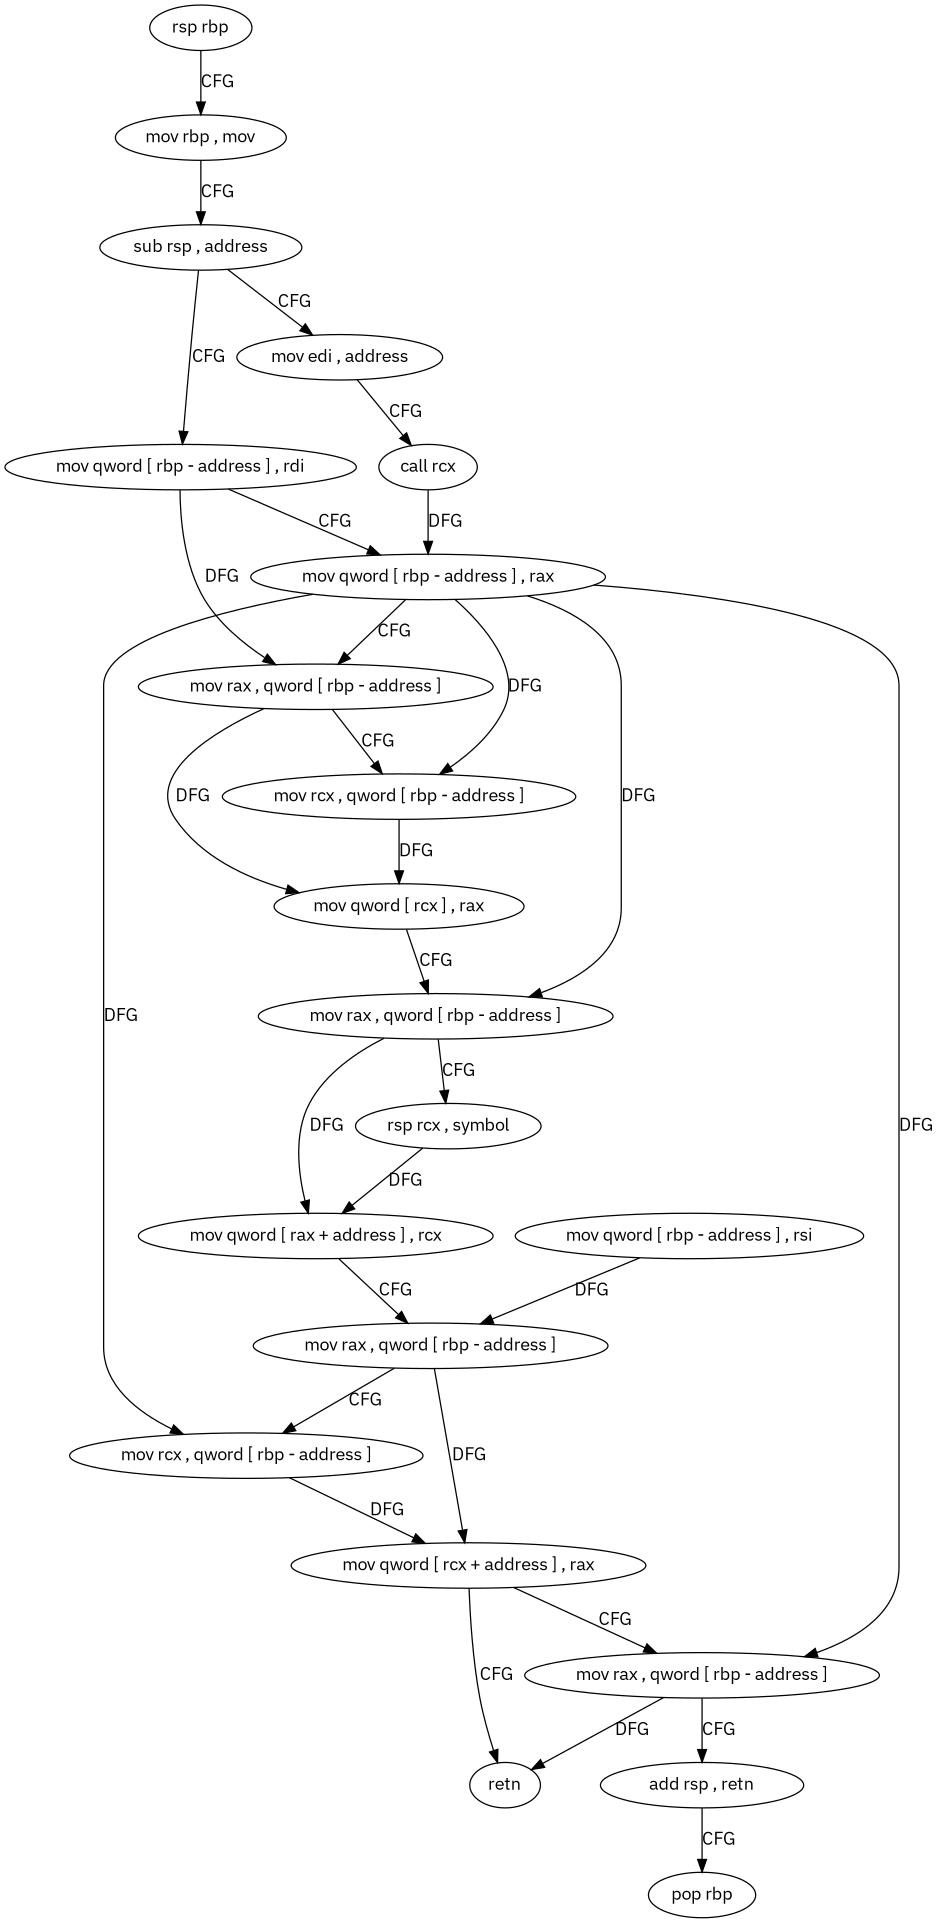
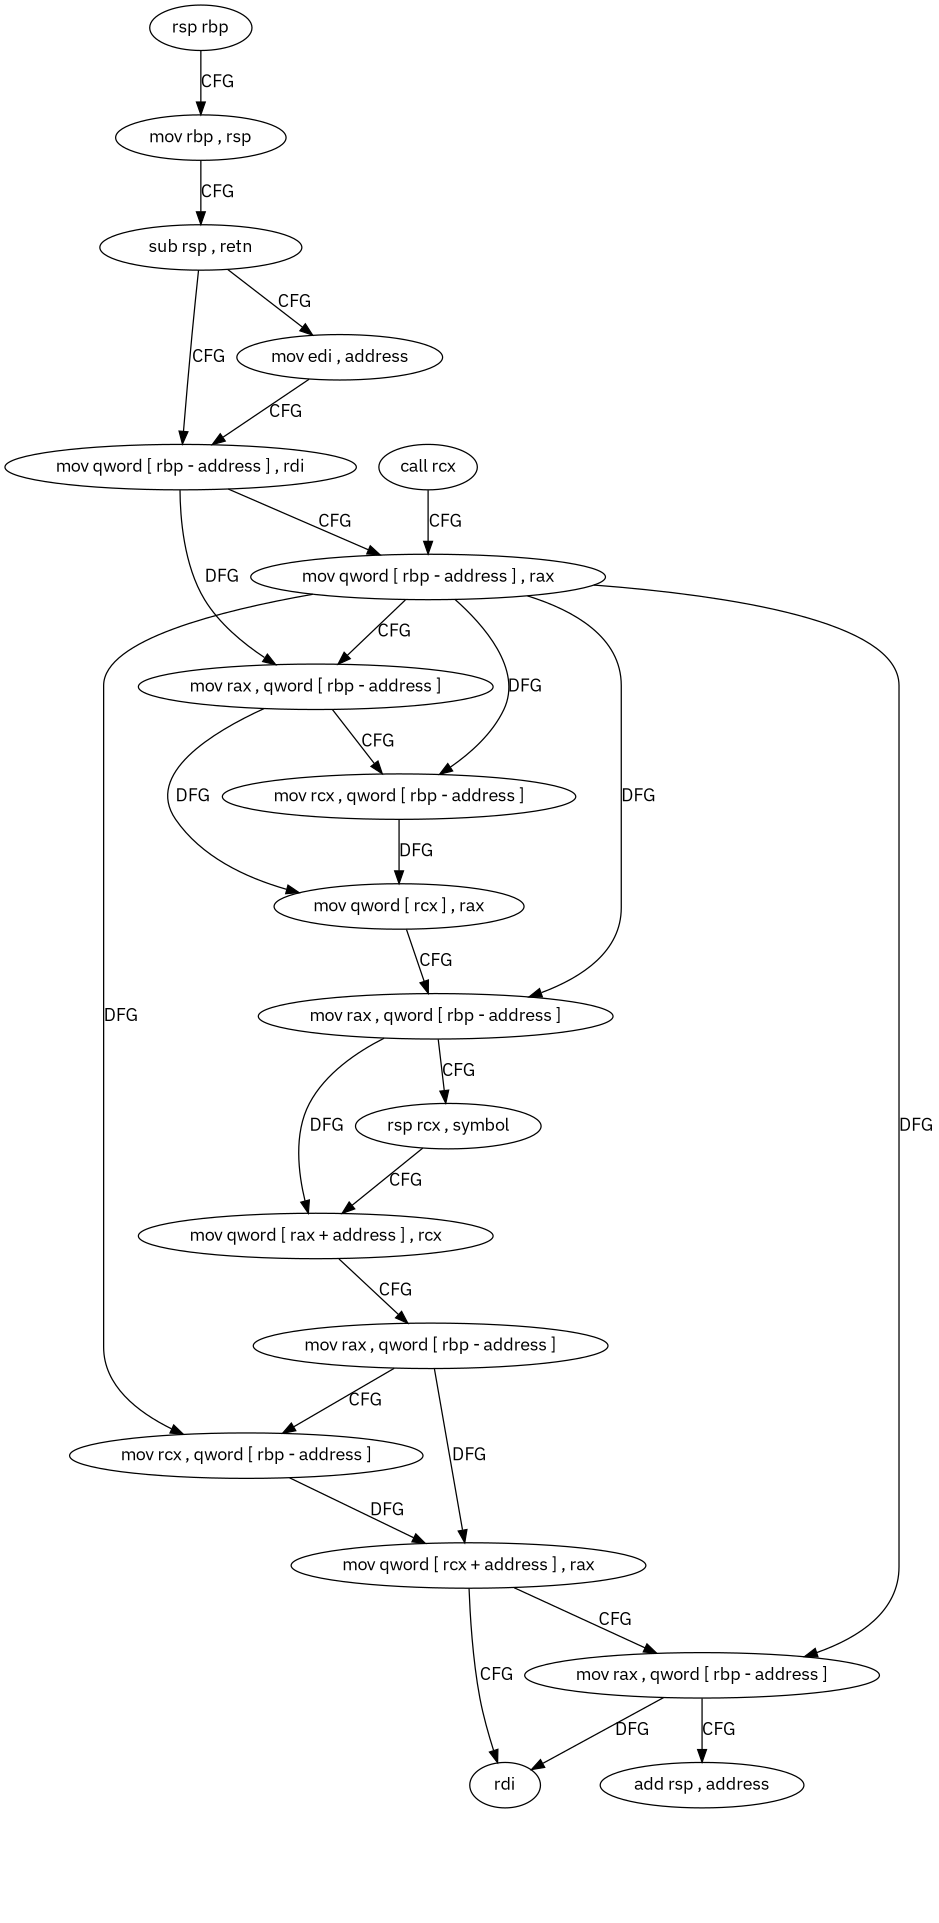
(201, 138) -> (201, 138)
(201, 247) -> (201, 247)
(380, 408) -> (266, 408)
(446, 522) -> (446, 522)
(406, 1181) -> (406, 1181)
(689, 1236) -> none
(505, 1785) -> (505, 1785)
(702, 1785) -> (702, 1785)
(702, 1895) -> none
